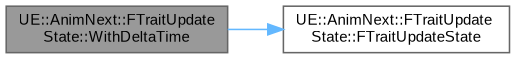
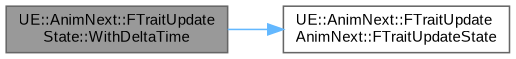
(396, 29) -> (396, 29)
